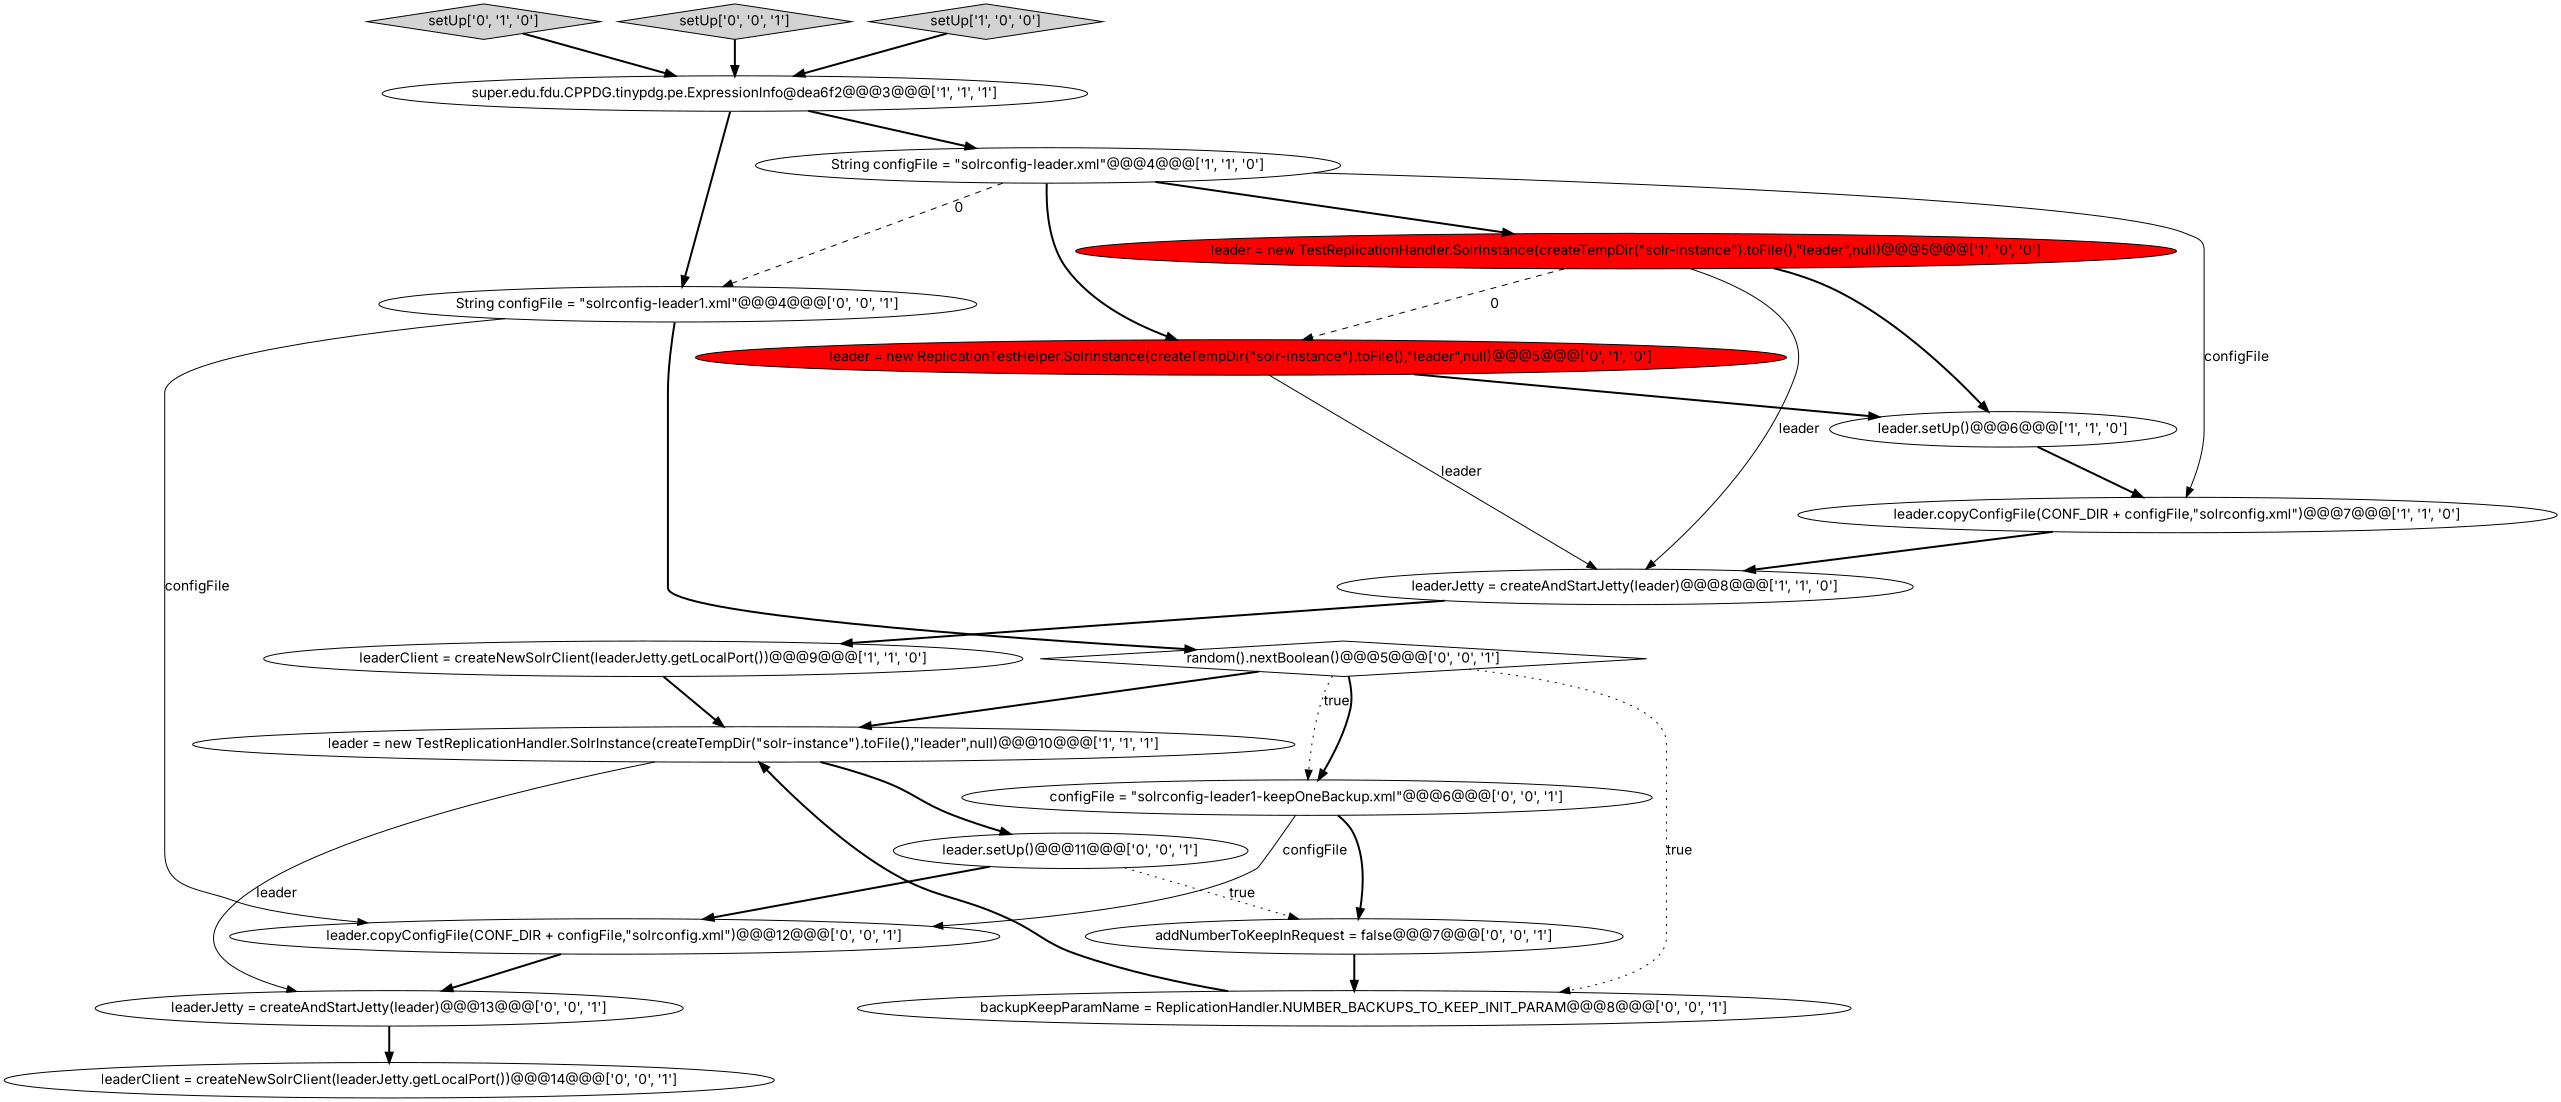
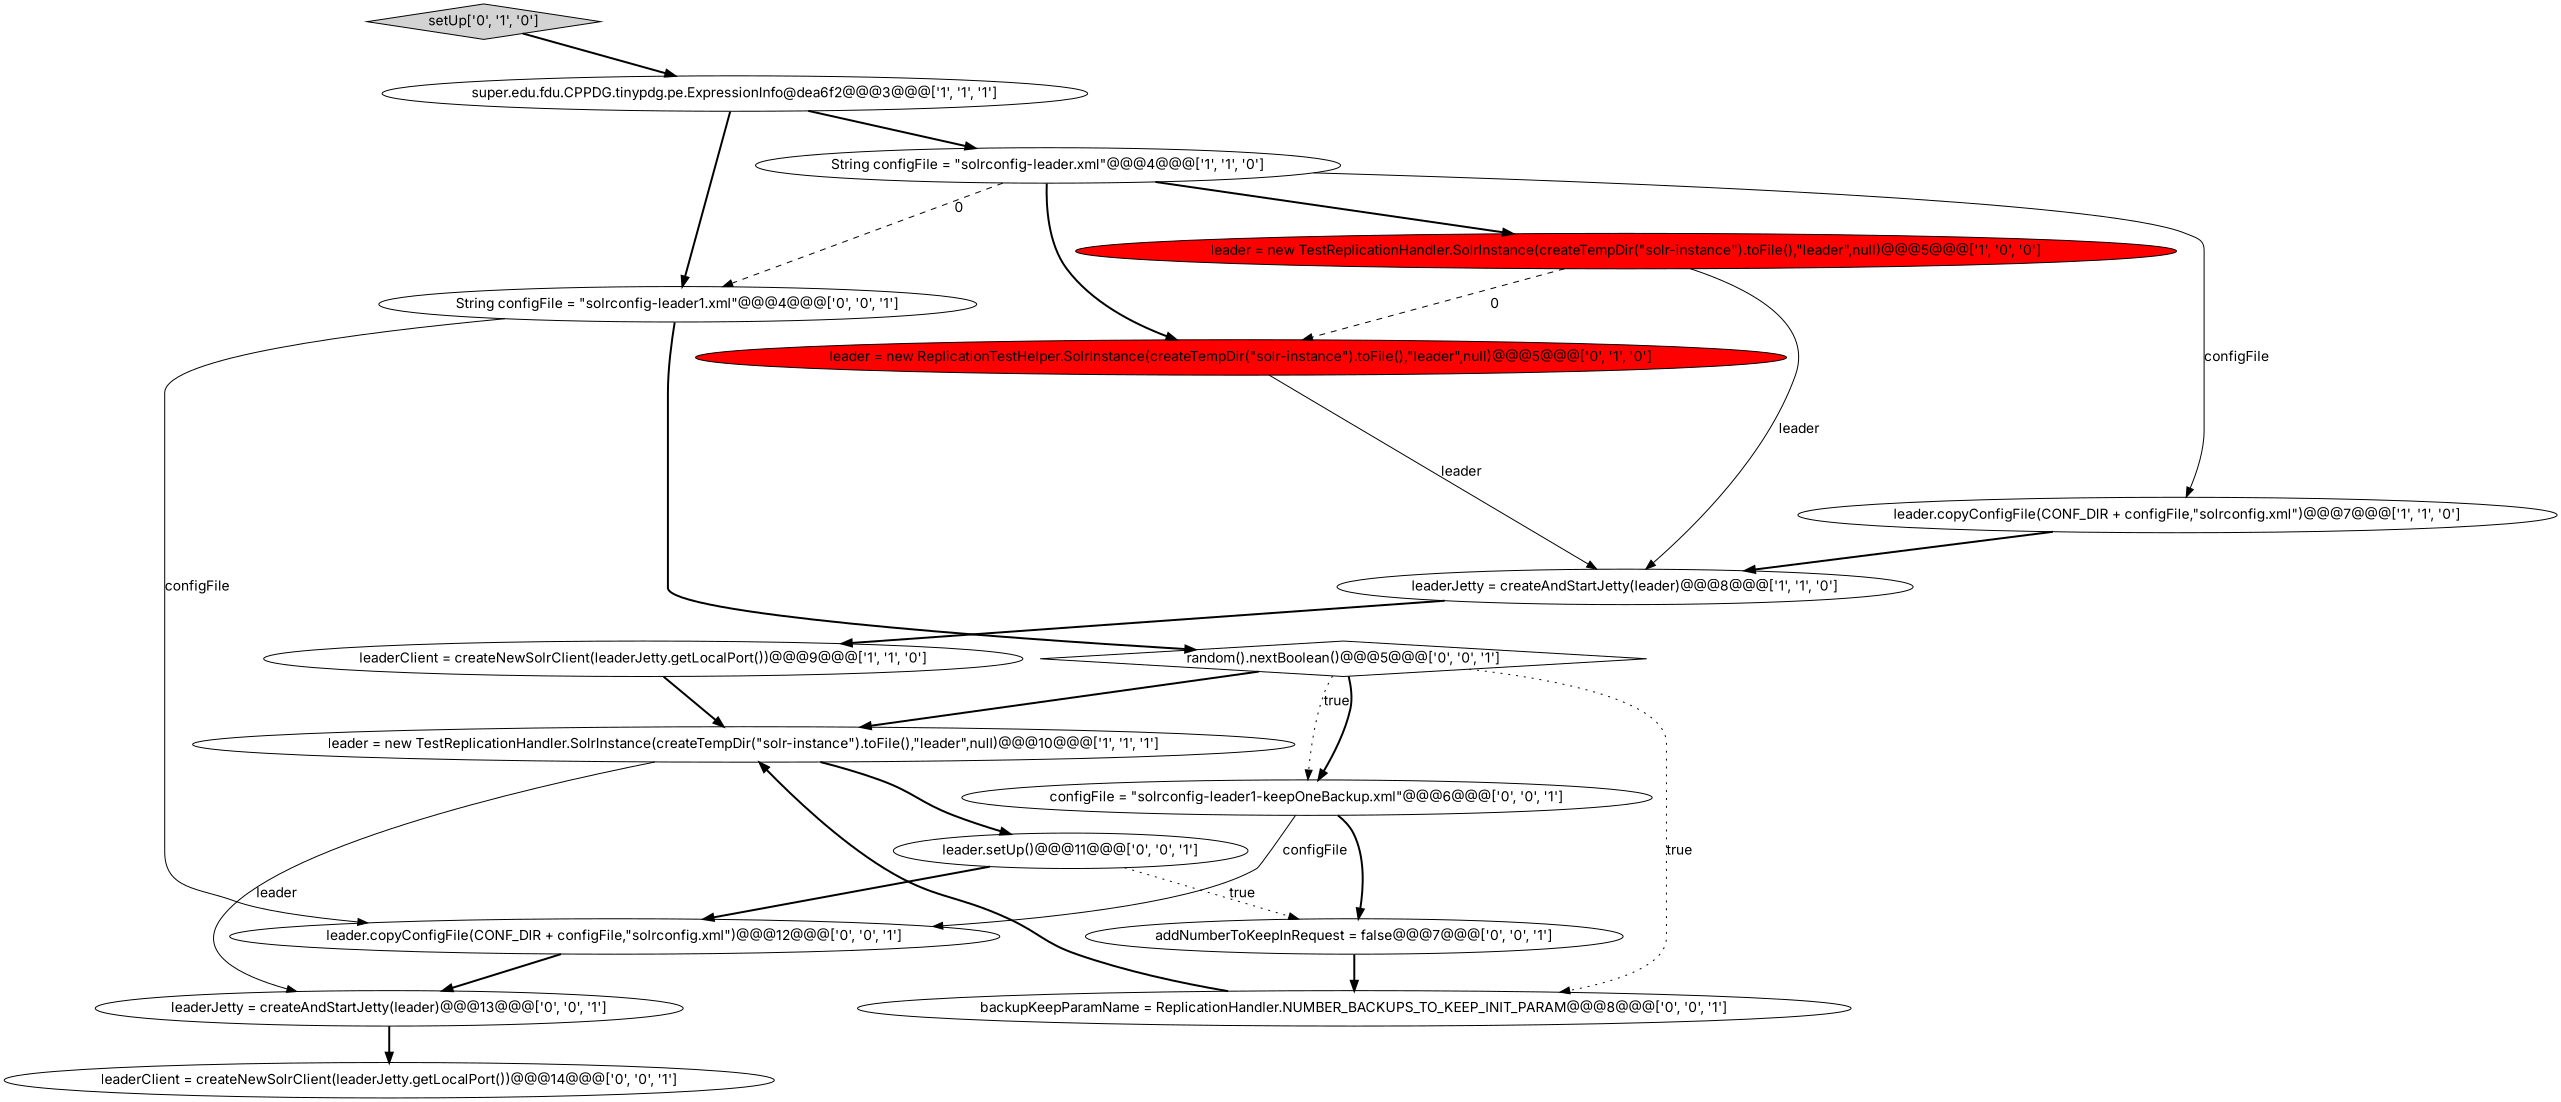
(735, 22) -> none
(986, 22) -> none
(2003, 429) -> none
